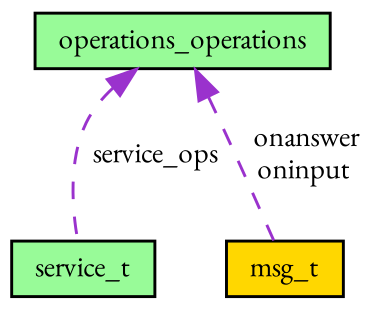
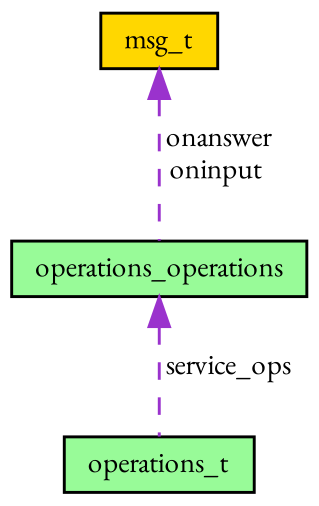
(242, 169) -> (159, 170)
(83, 269) -> (159, 465)
